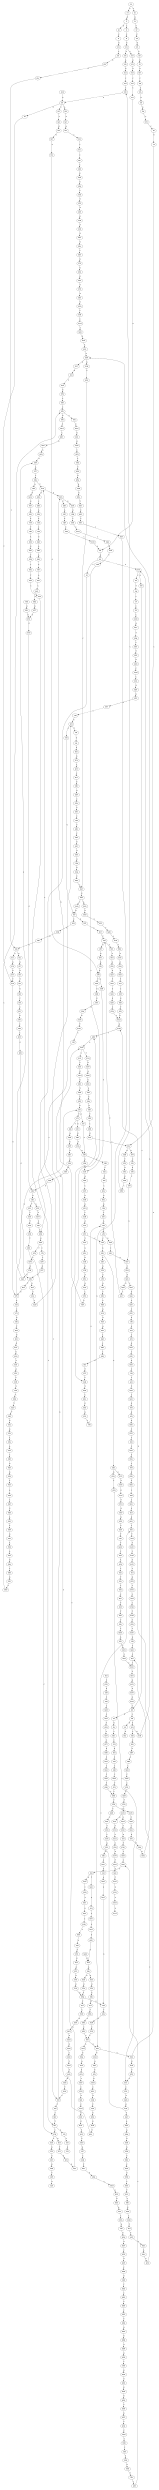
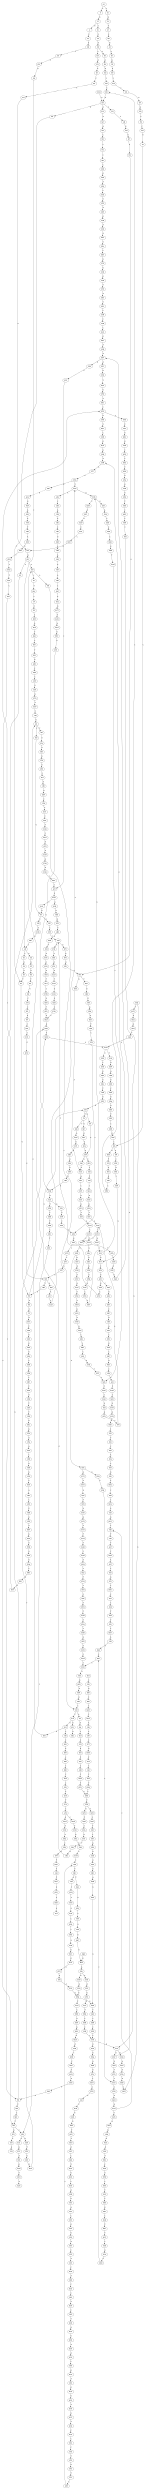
(32, 614) -> (57, 614)
(93, 2095) -> (137, 1548)
